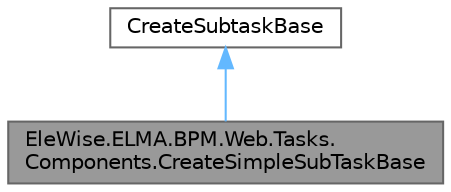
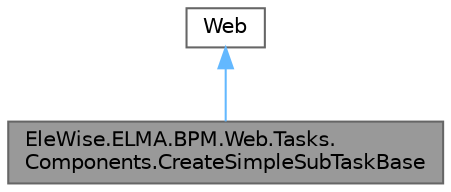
(226, 28) -> (226, 28)
